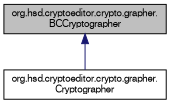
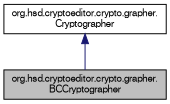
(85, 57) -> (85, 57)
